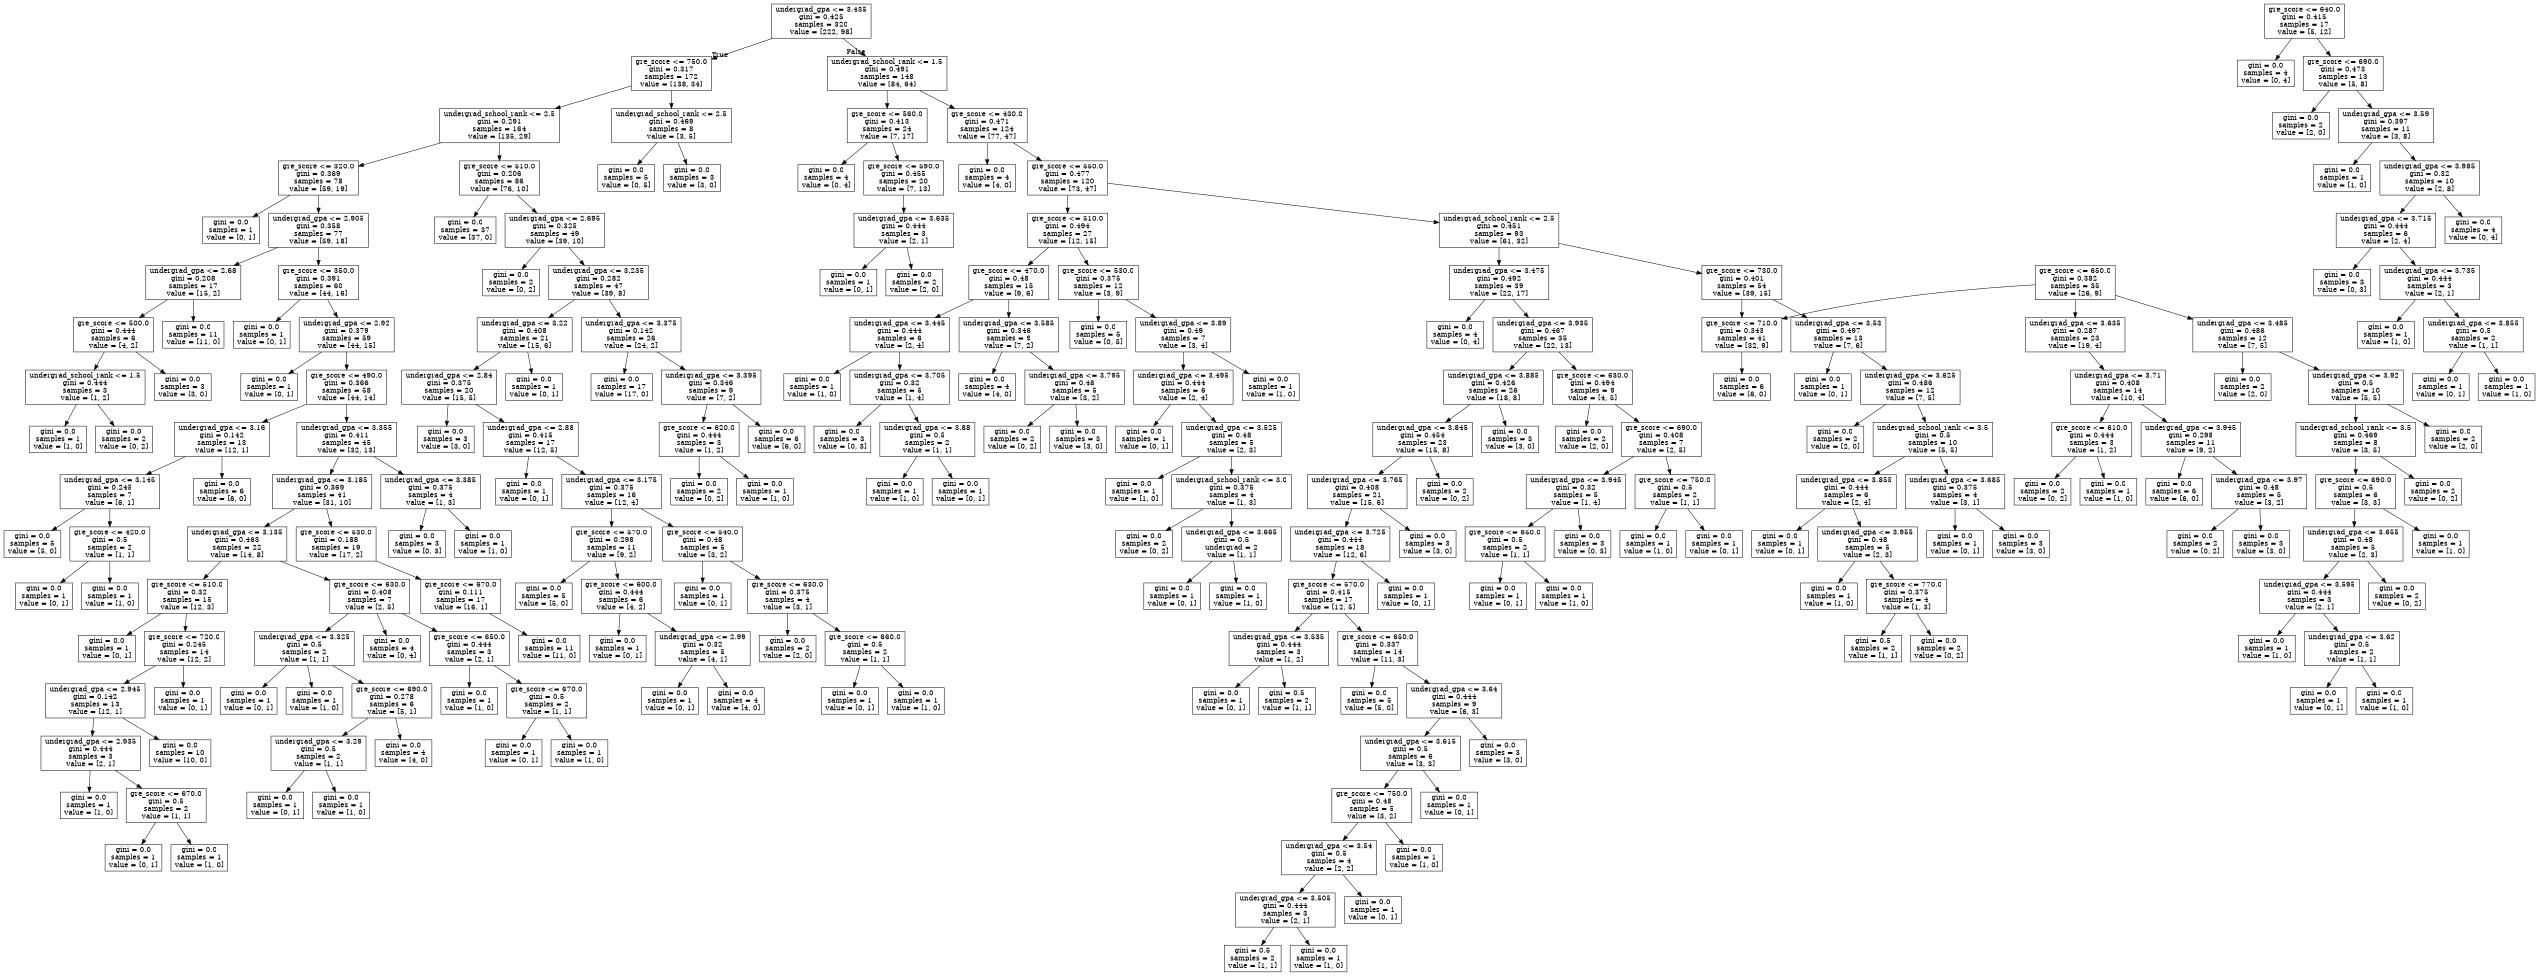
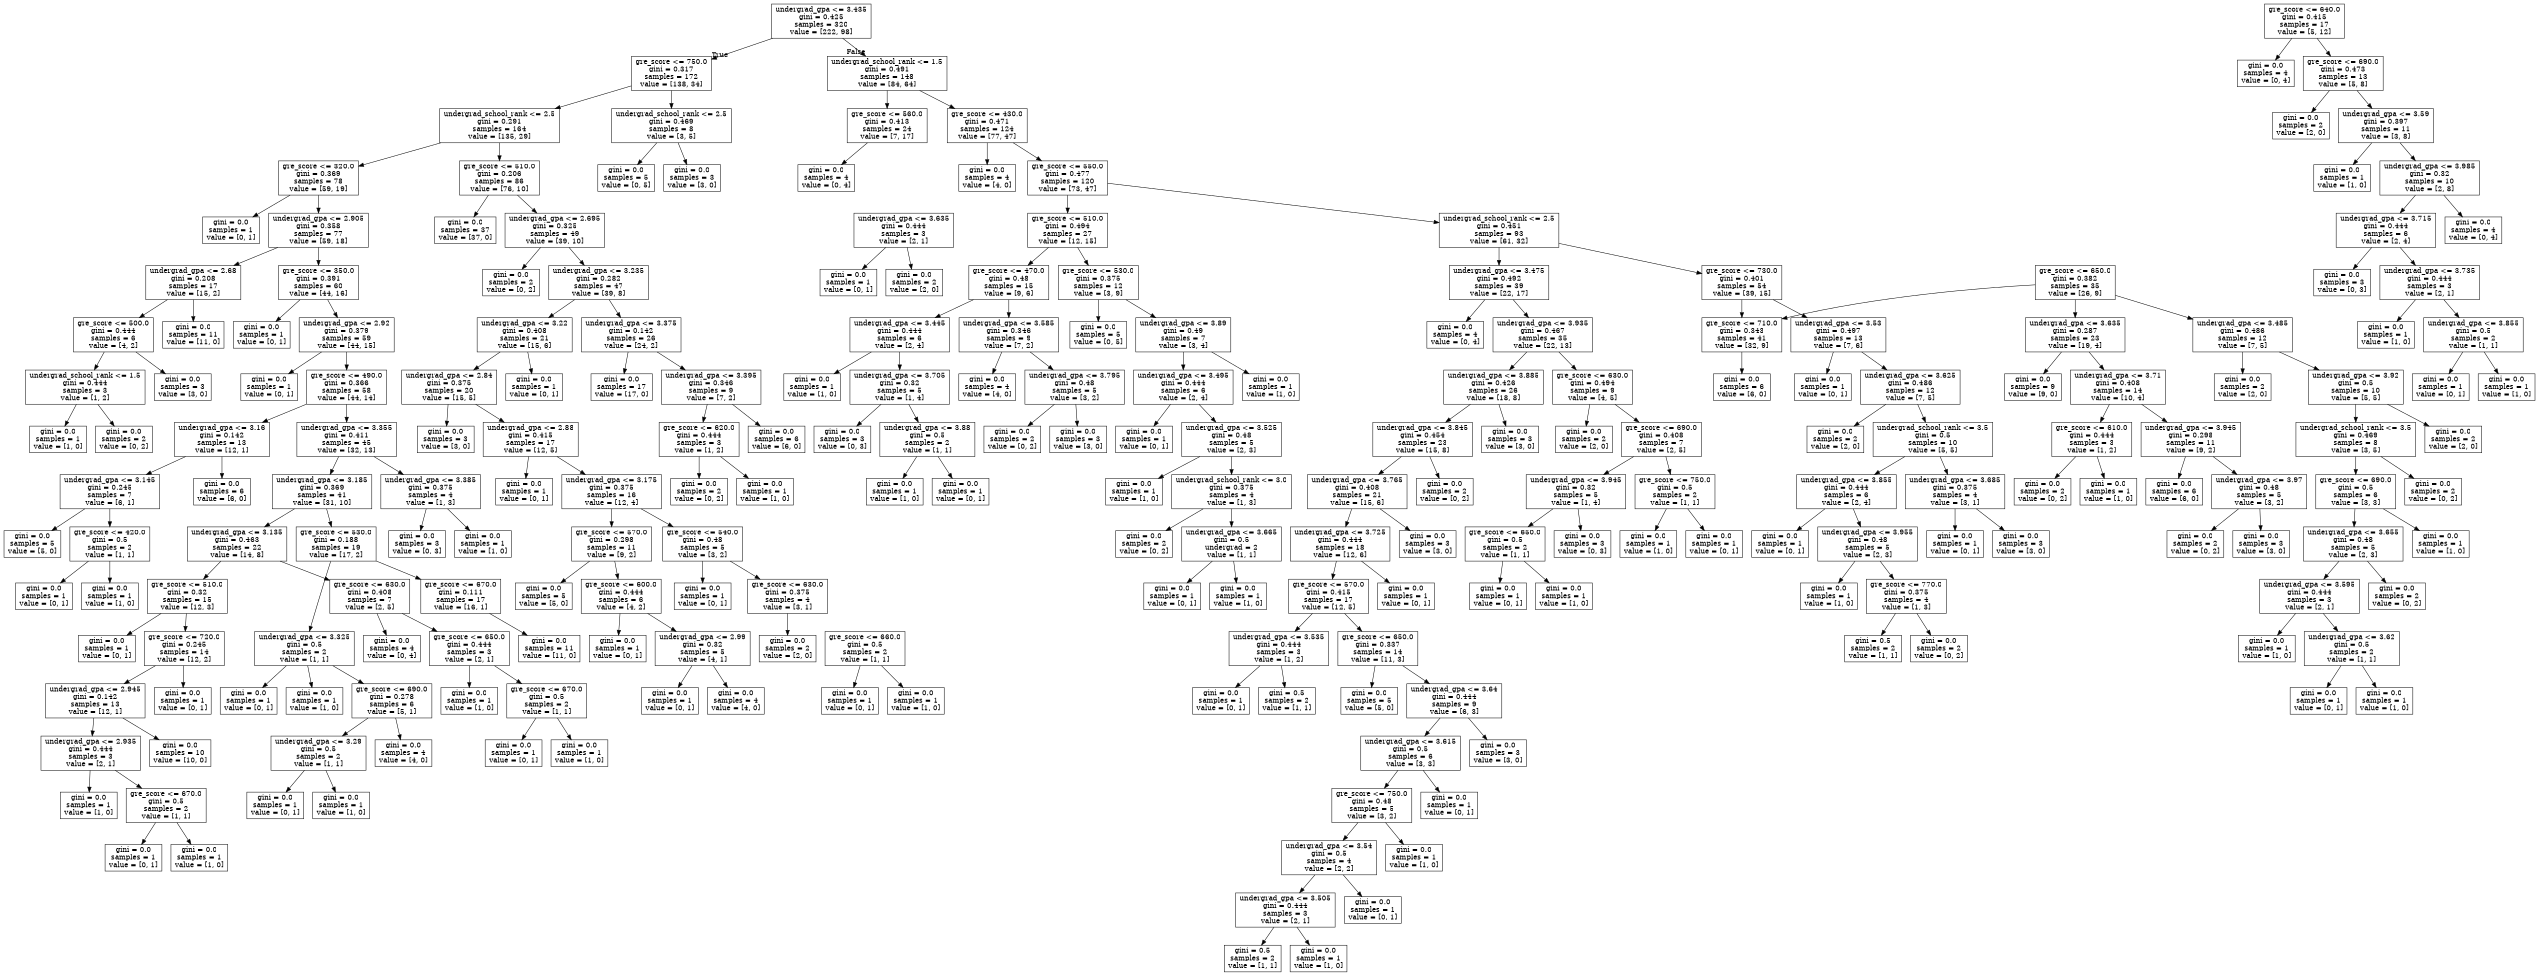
(904, 178) -> none
none -> (2033, 387)
(339, 621) -> (321, 594)
(824, 621) -> none
